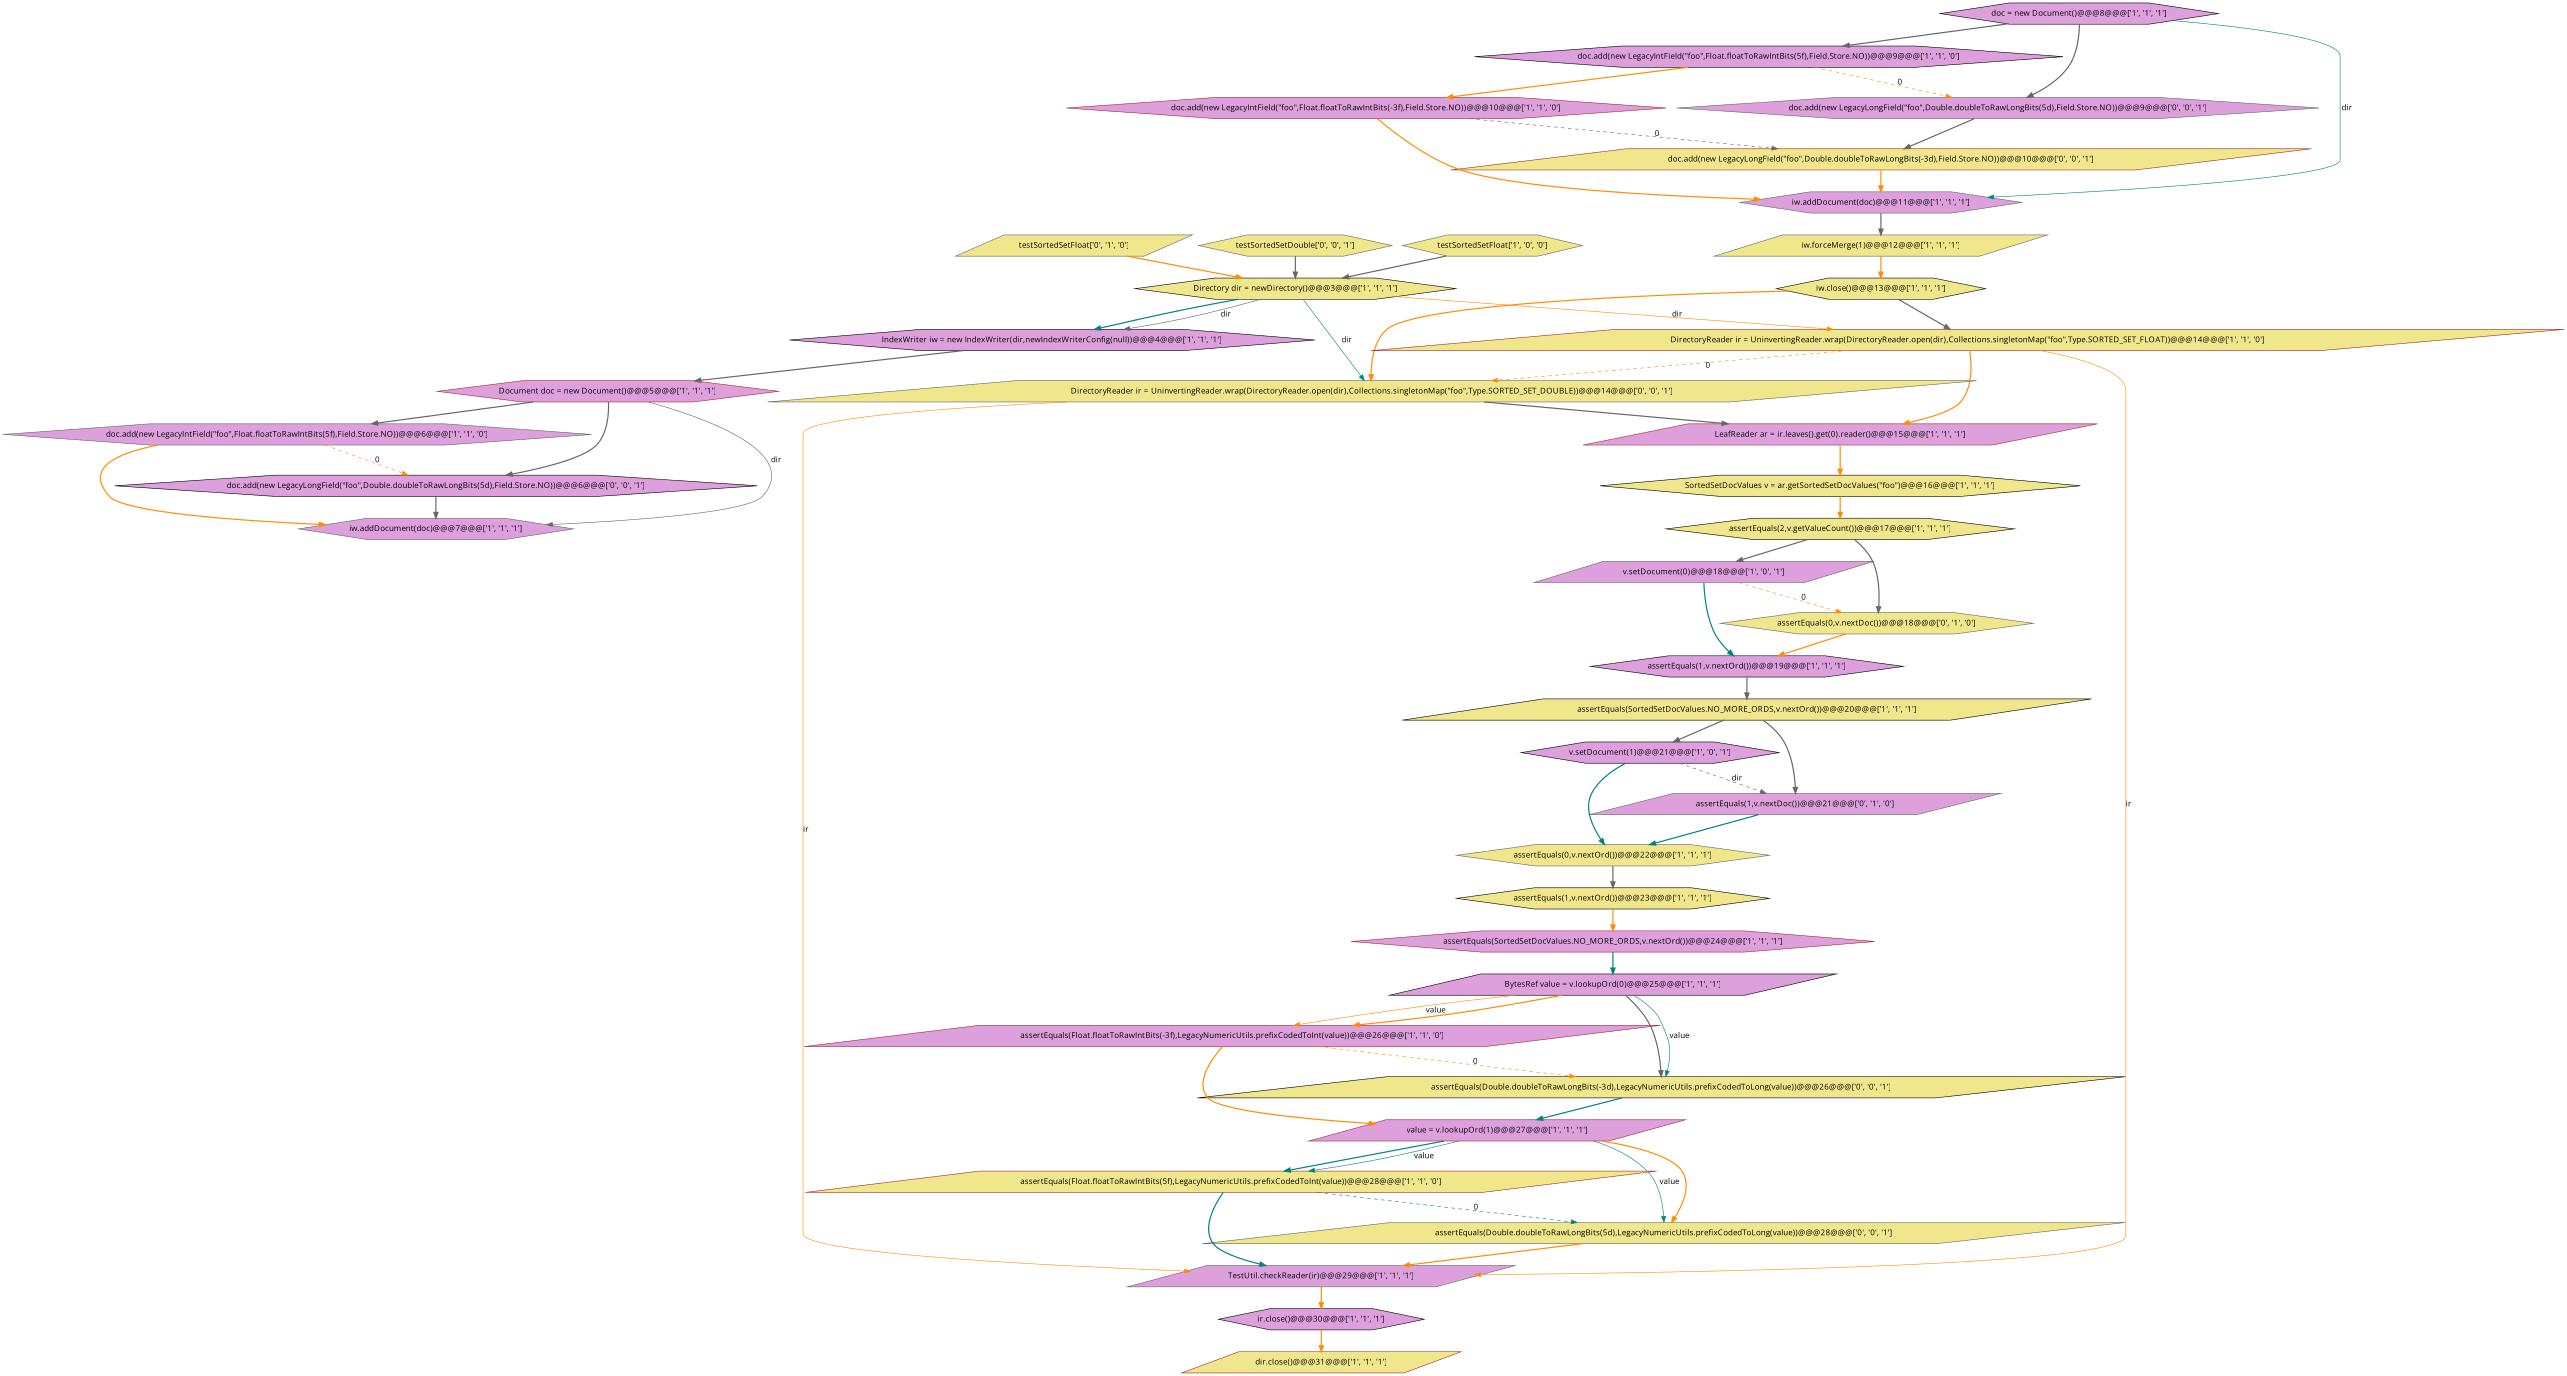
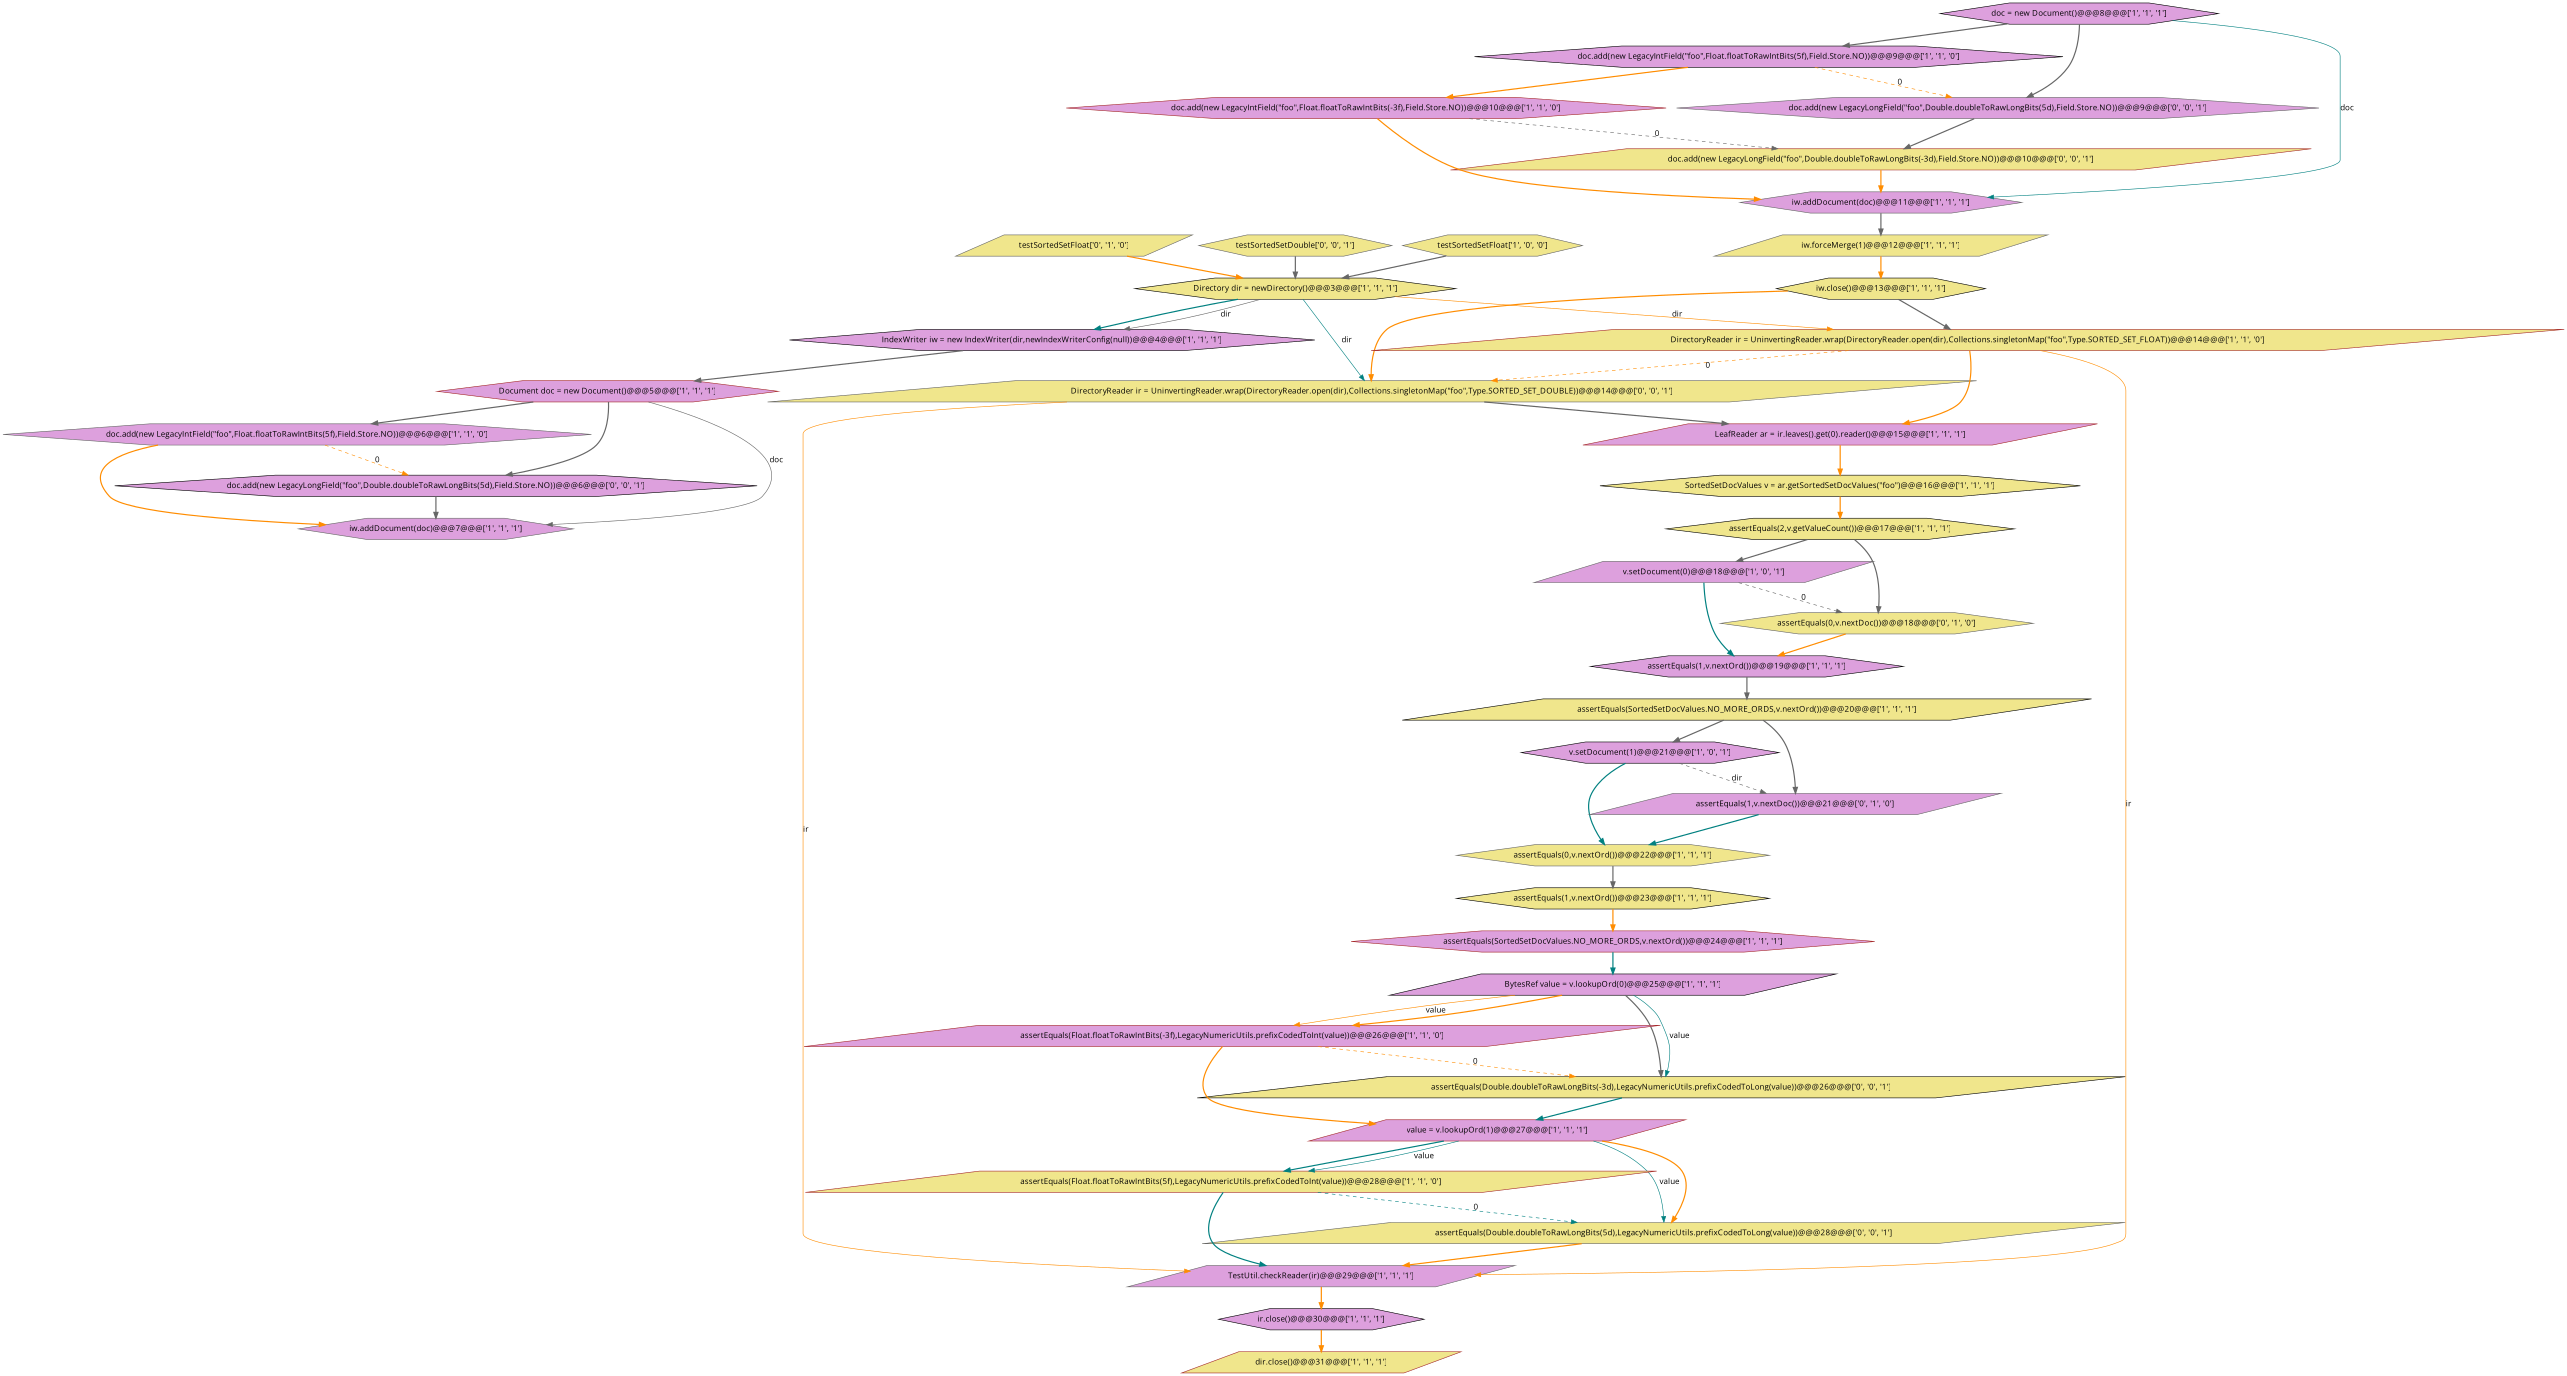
(2347, 108) -> (2347, 108)
(777, 460) -> (777, 460)
(1787, 597) -> (1787, 597)
